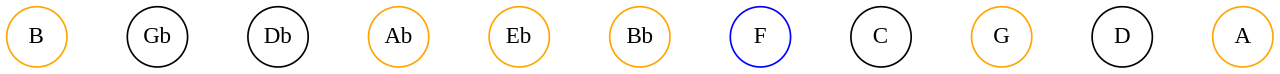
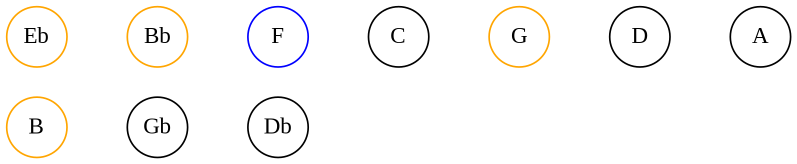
(399, 37) -> none
(1243, 37) -> (760, 37)
